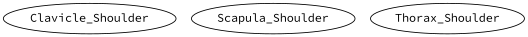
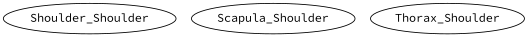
(90, 19) -> (90, 19)
